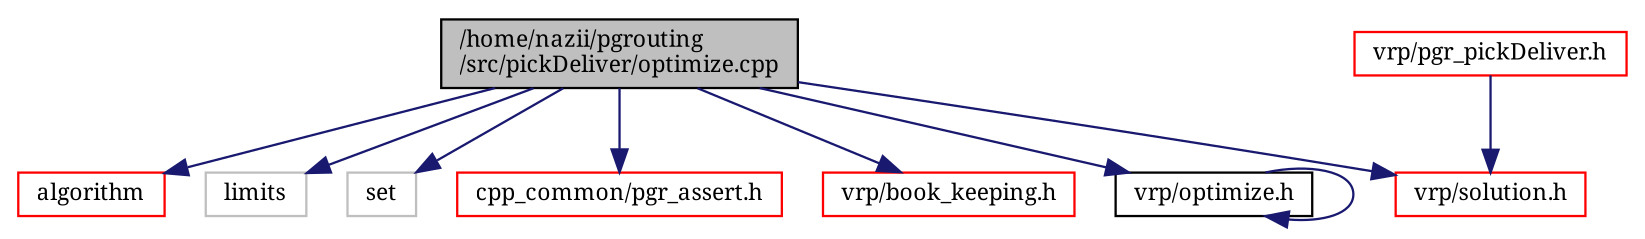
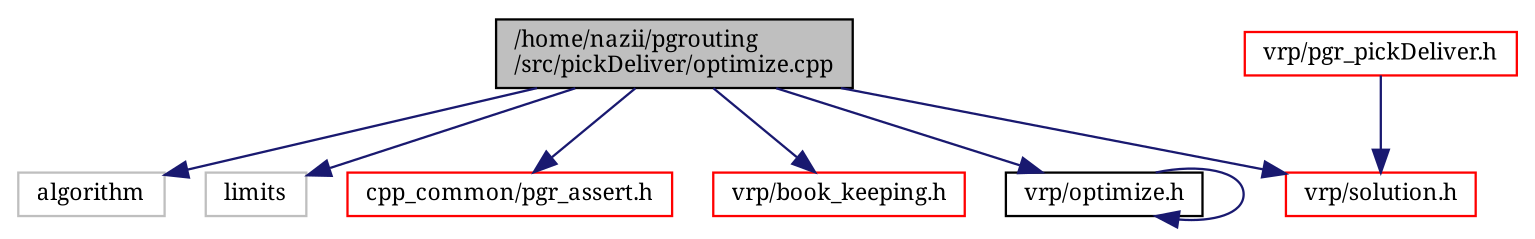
(91, 194) -> (91, 194)
(382, 194) -> none
